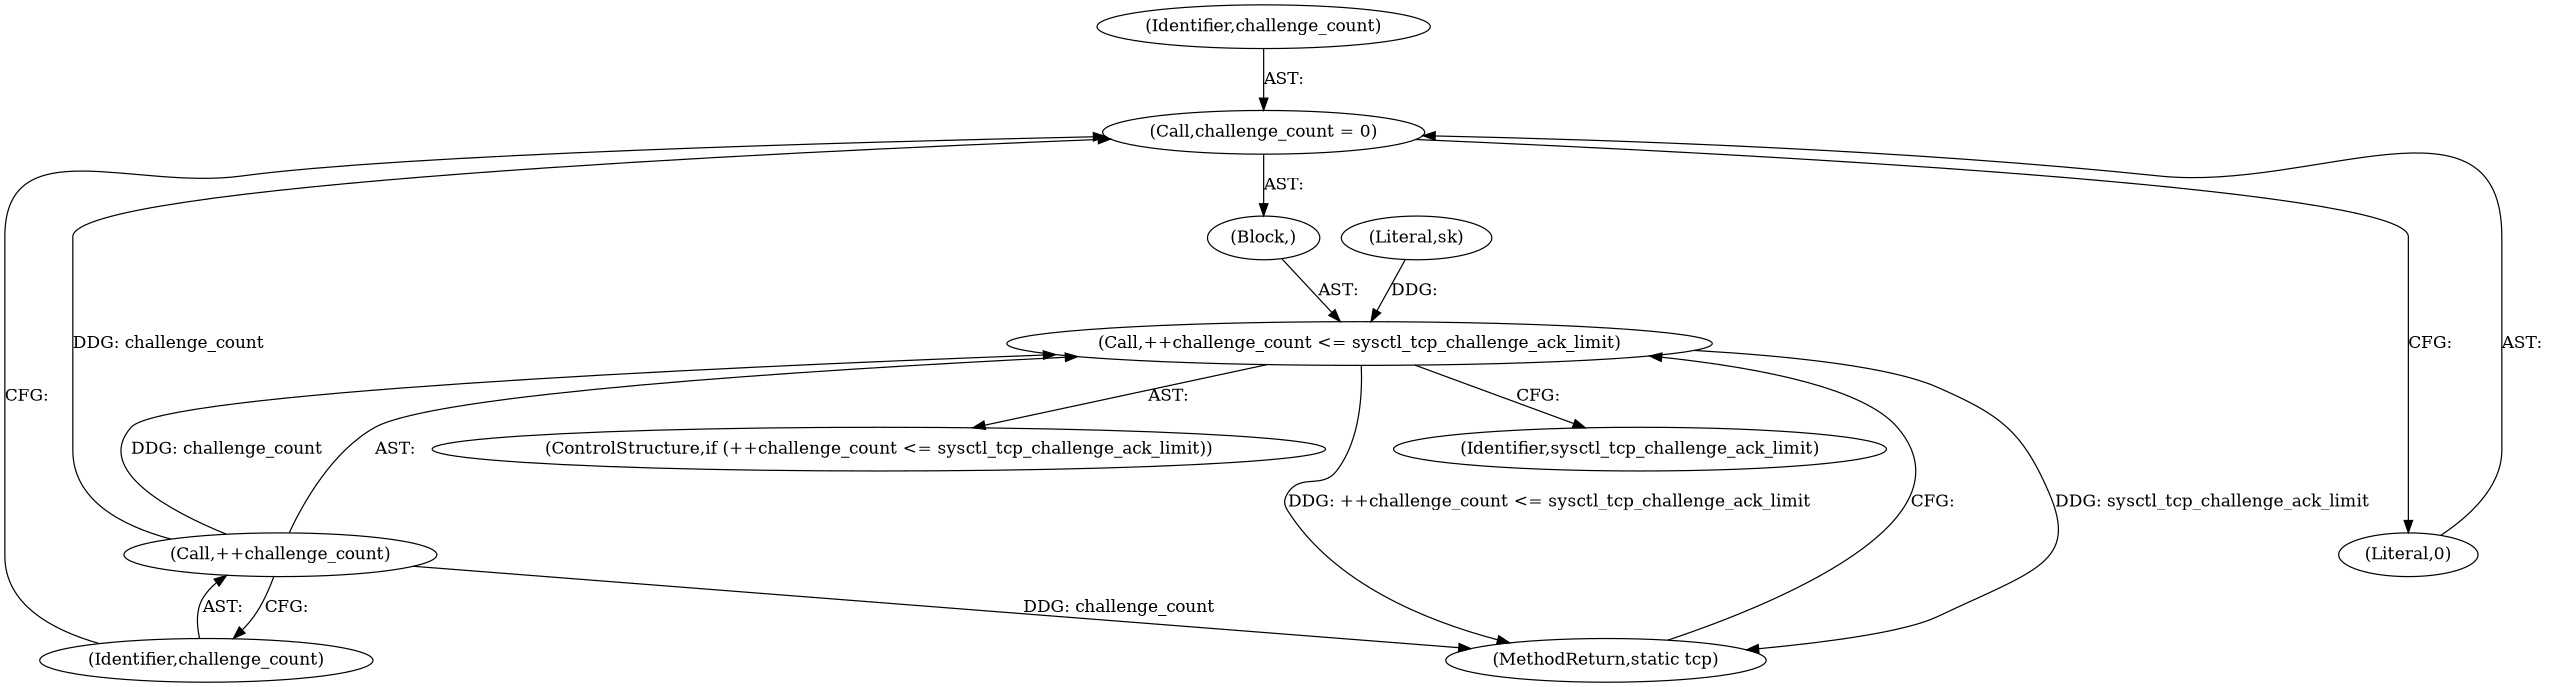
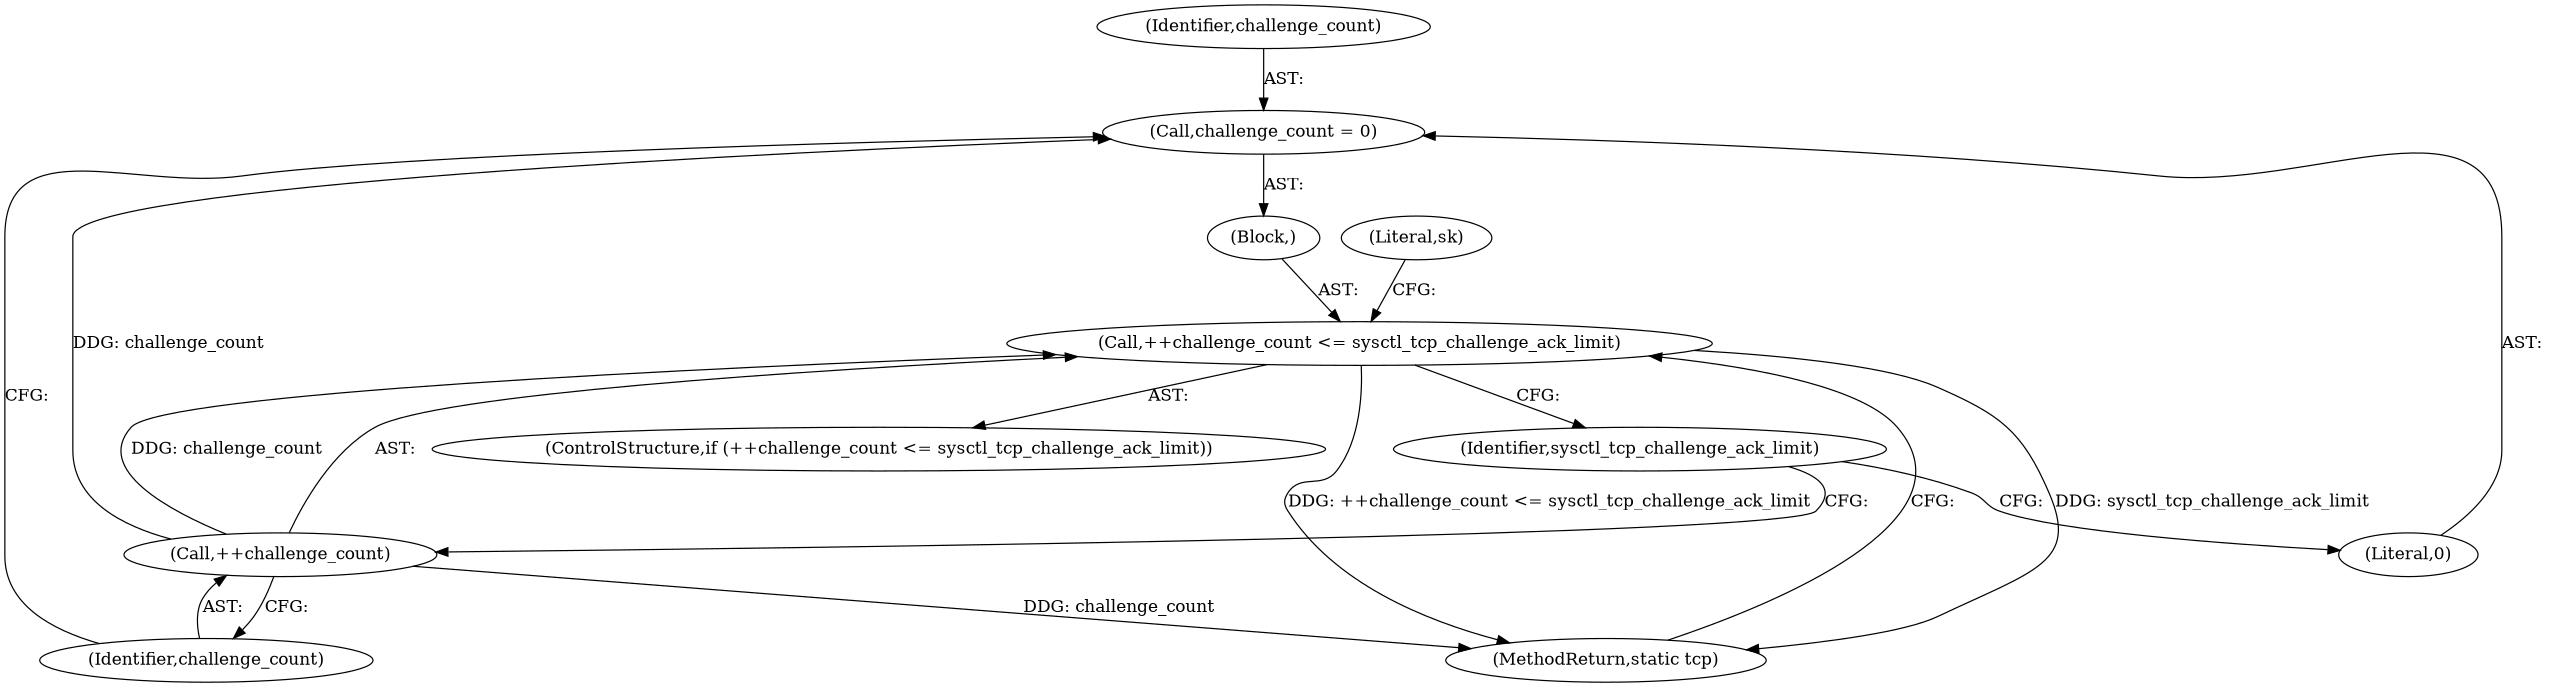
(2057, 177) -> (2080, 528)
(1417, 291) -> (1417, 291)
none -> (1167, 541)
